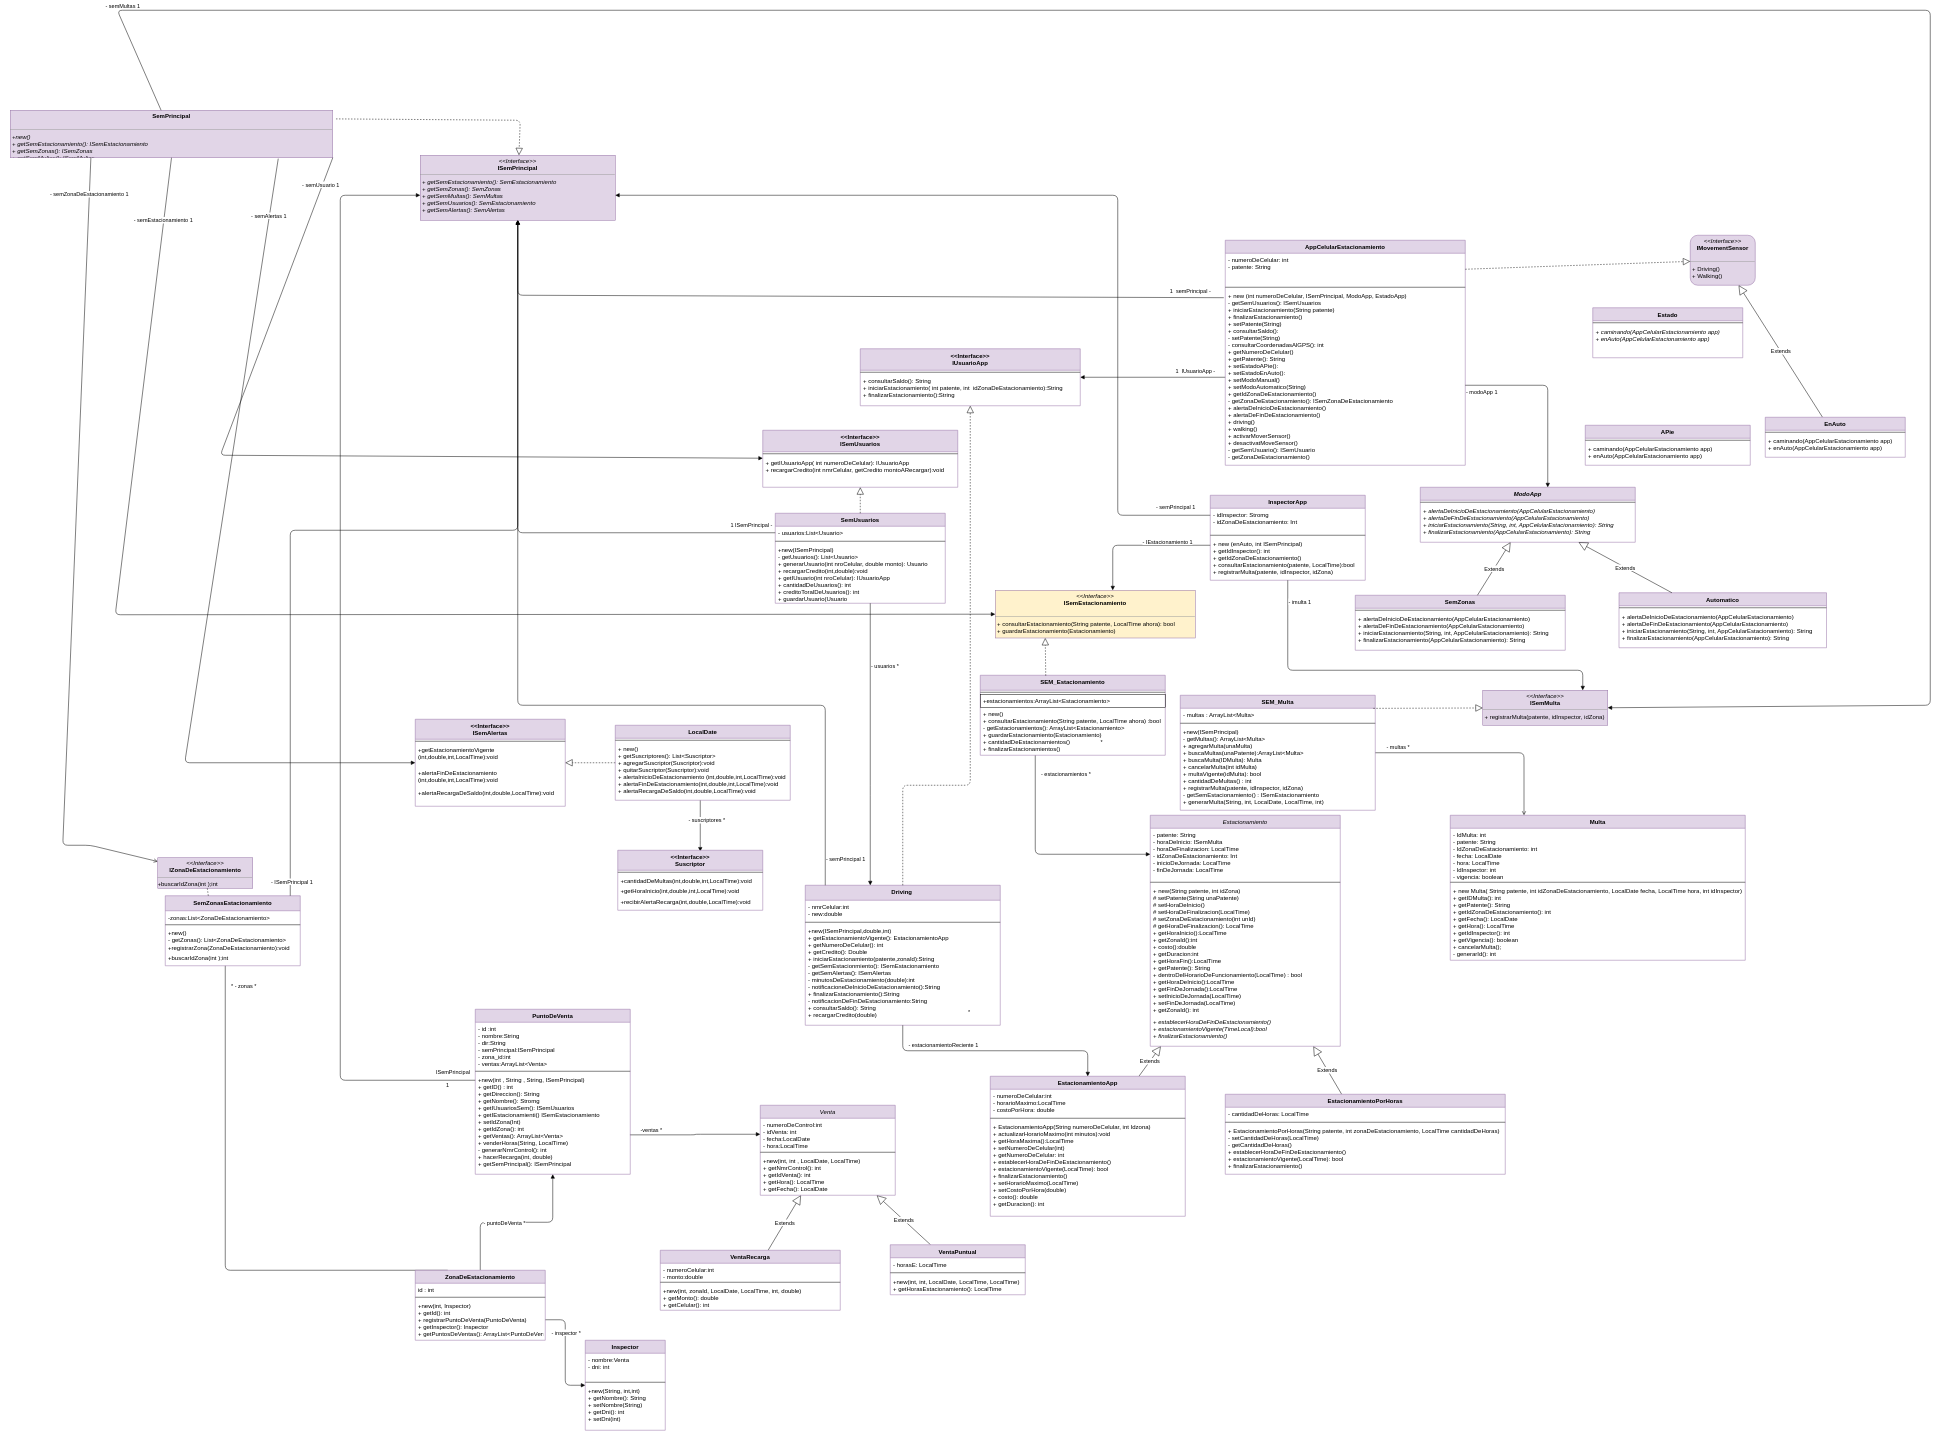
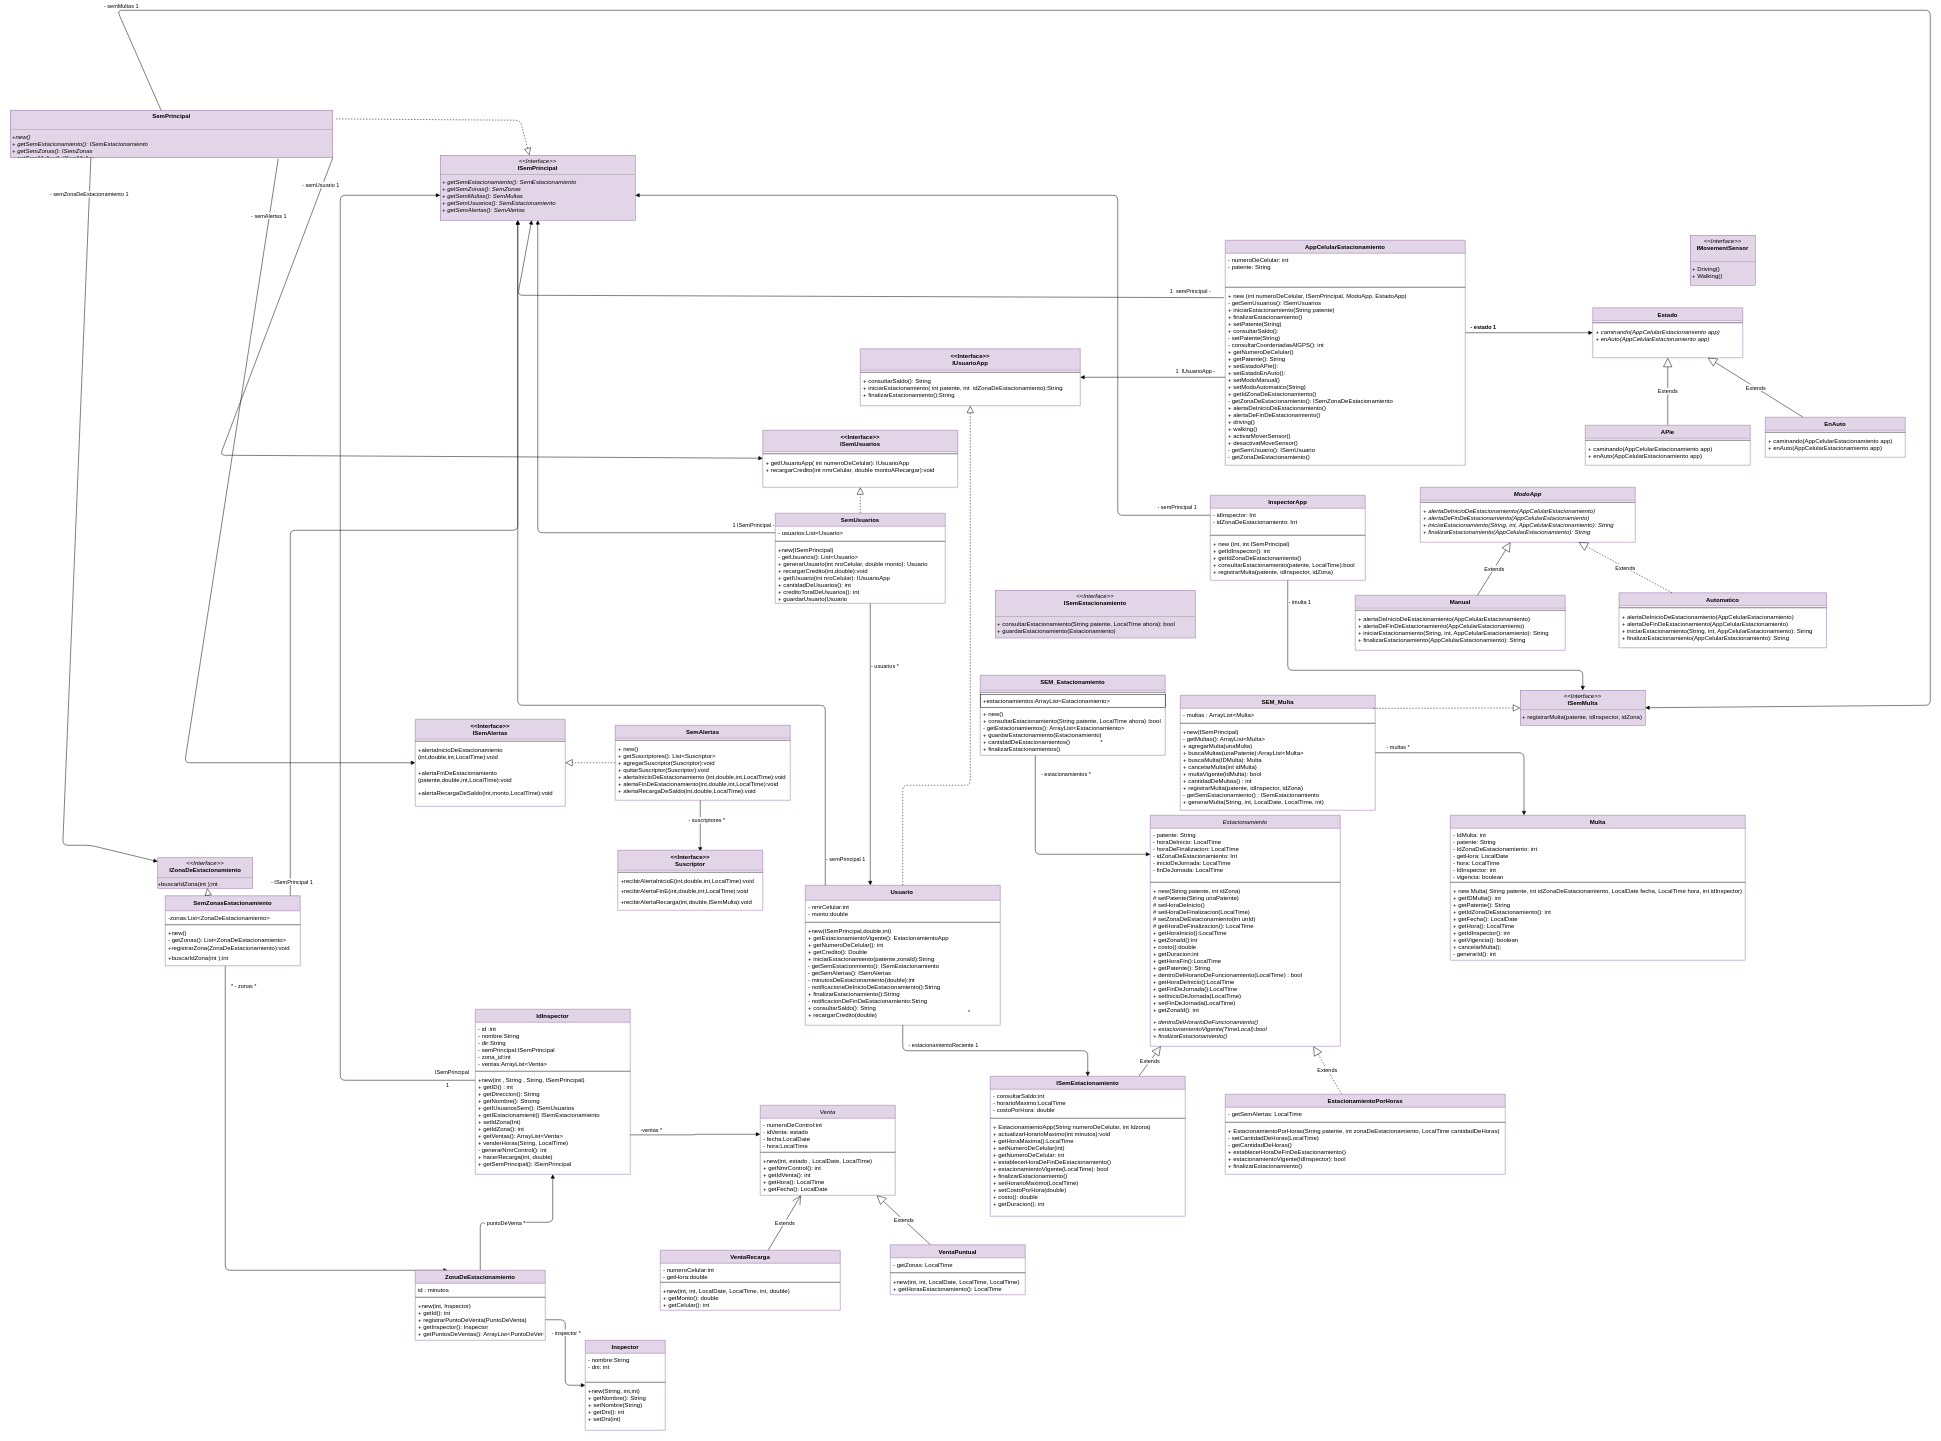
(518, 188) -> (538, 188)
(164, 220) -> none
(1723, 260) -> (1723, 260)
(1622, 264) -> none
none -> (1587, 333)
(1783, 355) -> (1759, 390)
none -> (1668, 396)
(843, 463) -> (843, 463)
(1548, 482) -> none
(1245, 515) -> (1240, 515)
(1261, 544) -> (1256, 544)
(1153, 545) -> none
(1651, 581) -> (1651, 581)
(1460, 602) -> (1460, 602)
(1095, 614) -> (1095, 614)
(1046, 660) -> none
(1545, 708) -> (1583, 708)
(703, 732) -> (703, 732)
(459, 750) -> (465, 750)
(460, 773) -> (460, 773)
(491, 793) -> (490, 793)
(1524, 811) -> (1524, 810)
(1178, 835) -> (1178, 835)
(1473, 835) -> (1473, 835)
(154, 861) -> (152, 860)
(692, 881) -> (696, 881)
(687, 891) -> (692, 891)
(903, 892) -> (903, 892)
(208, 893) -> (208, 896)
(693, 902) -> (693, 902)
(831, 907) -> (831, 907)
(553, 1016) -> (553, 1016)
(1217, 1022) -> (1210, 1022)
(1330, 1074) -> (1330, 1074)
(1088, 1083) -> (1088, 1083)
(1024, 1096) -> (1023, 1096)
(1270, 1114) -> (1267, 1114)
(795, 1125) -> (795, 1125)
(1374, 1131) -> (1374, 1131)
(816, 1161) -> (822, 1161)
(796, 1204) -> (797, 1201)
(921, 1265) -> (924, 1265)
(444, 1270) -> (442, 1270)
(691, 1270) -> (691, 1270)
(428, 1290) -> (434, 1290)
(738, 1291) -> (732, 1291)
(610, 1360) -> (611, 1360)
